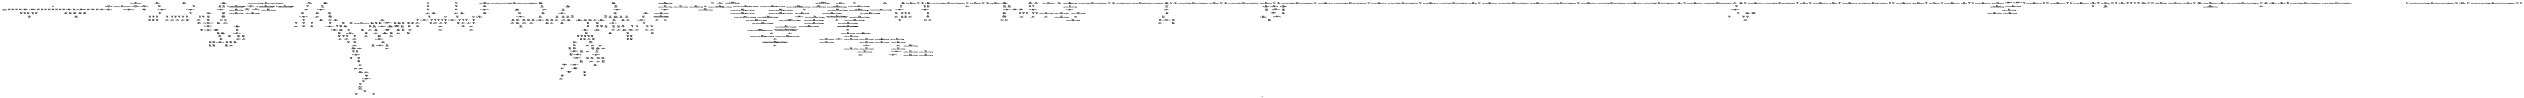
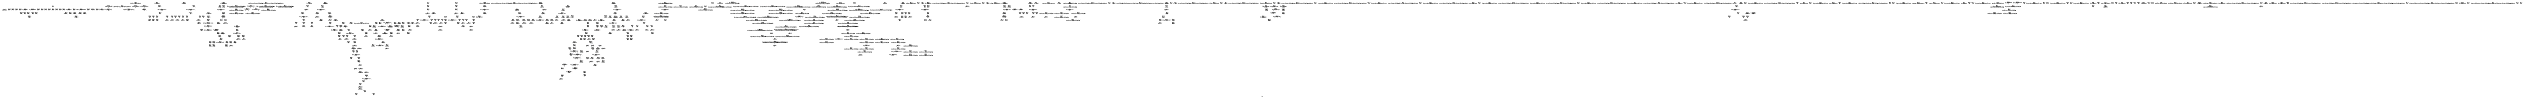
none -> (2379, 3)
(372, 23) -> none
